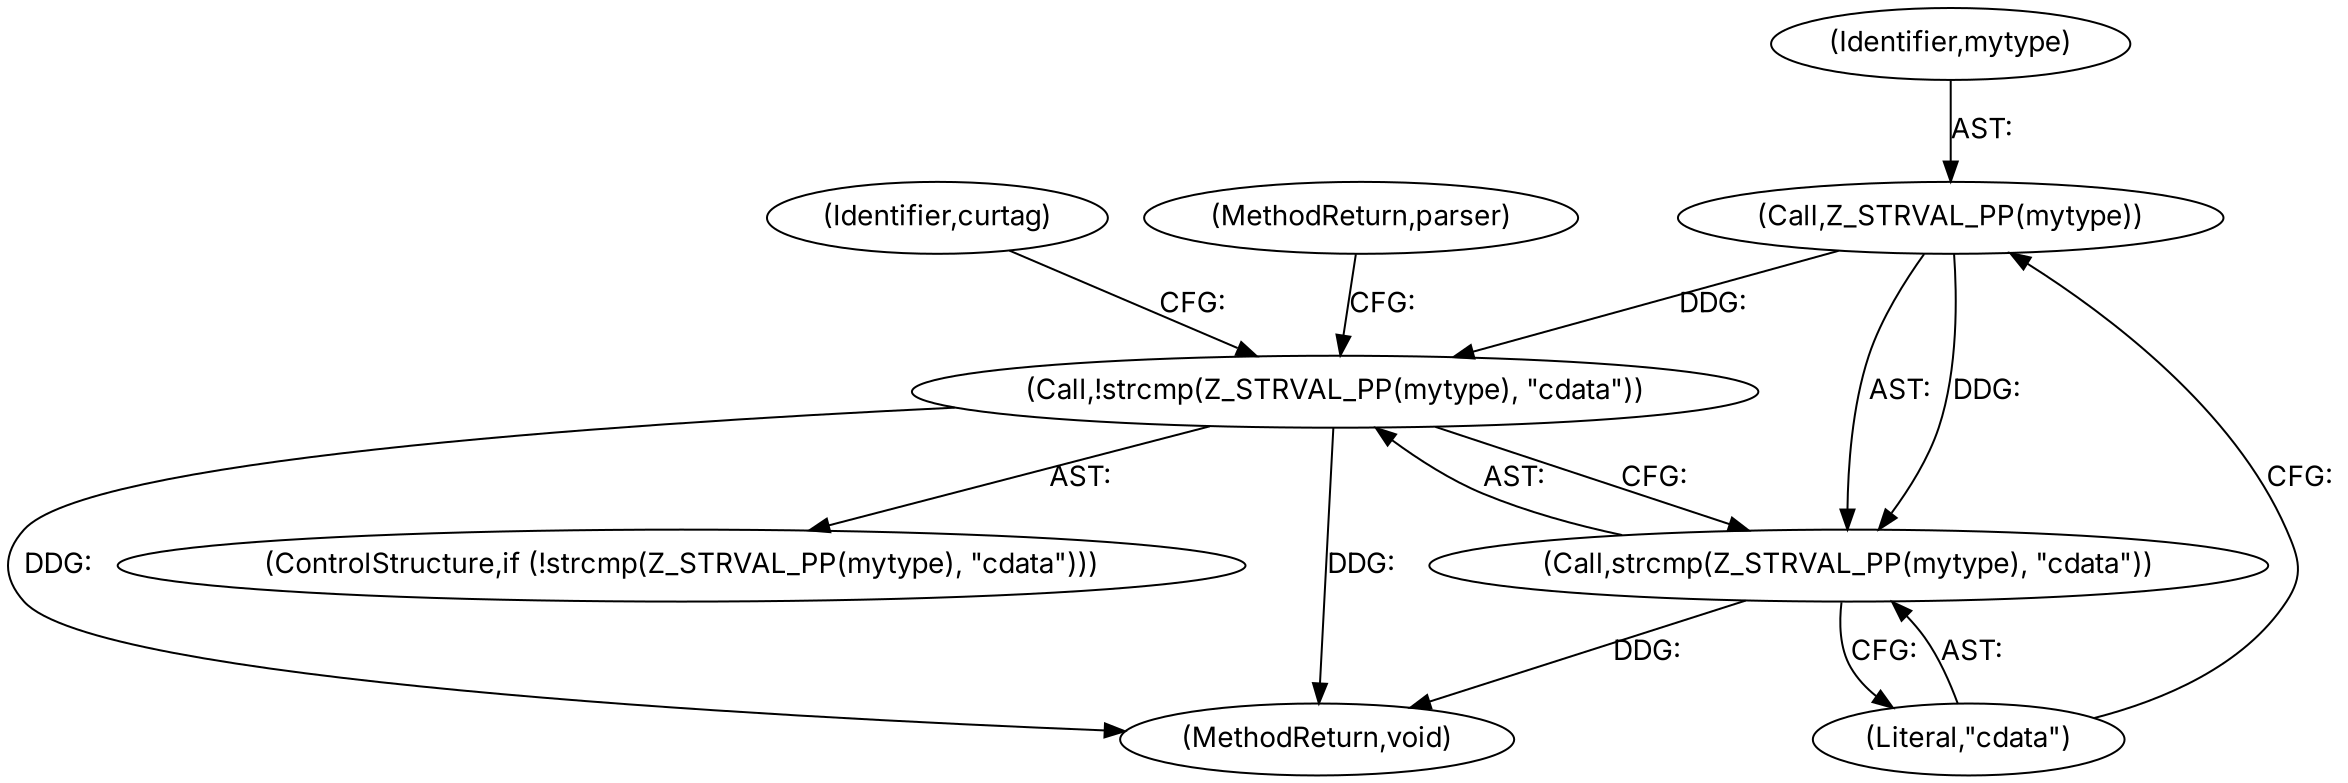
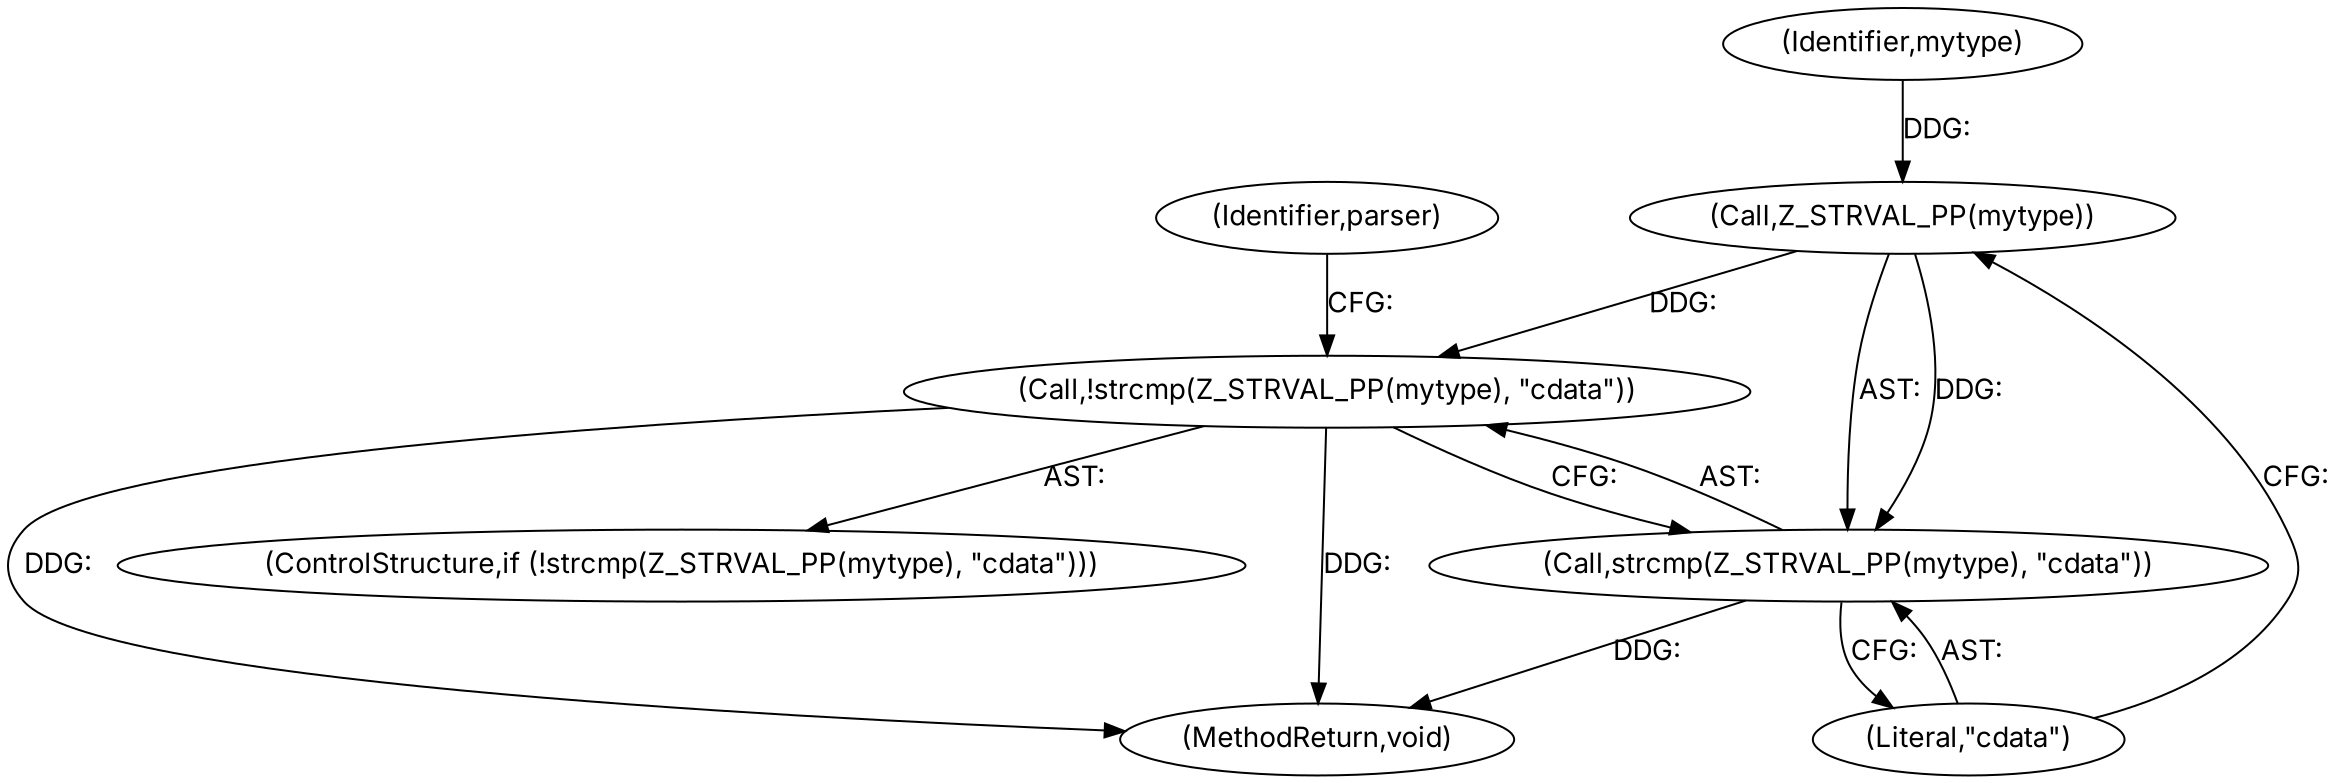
(1986, 131) -> (1941, 131)
(937, 218) -> none
(1361, 218) -> (1327, 218)
